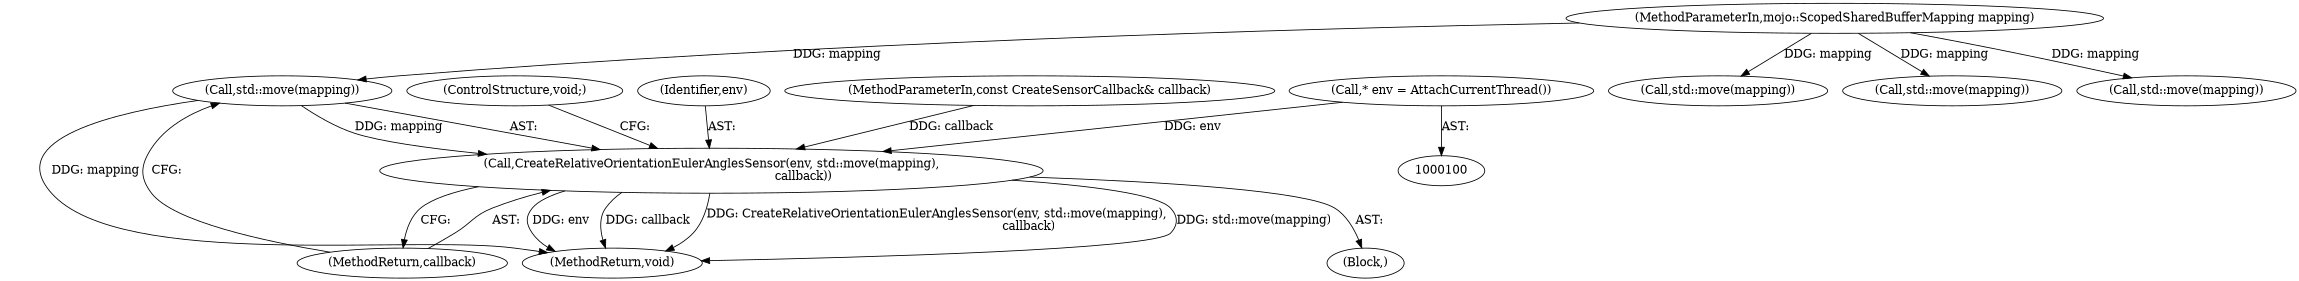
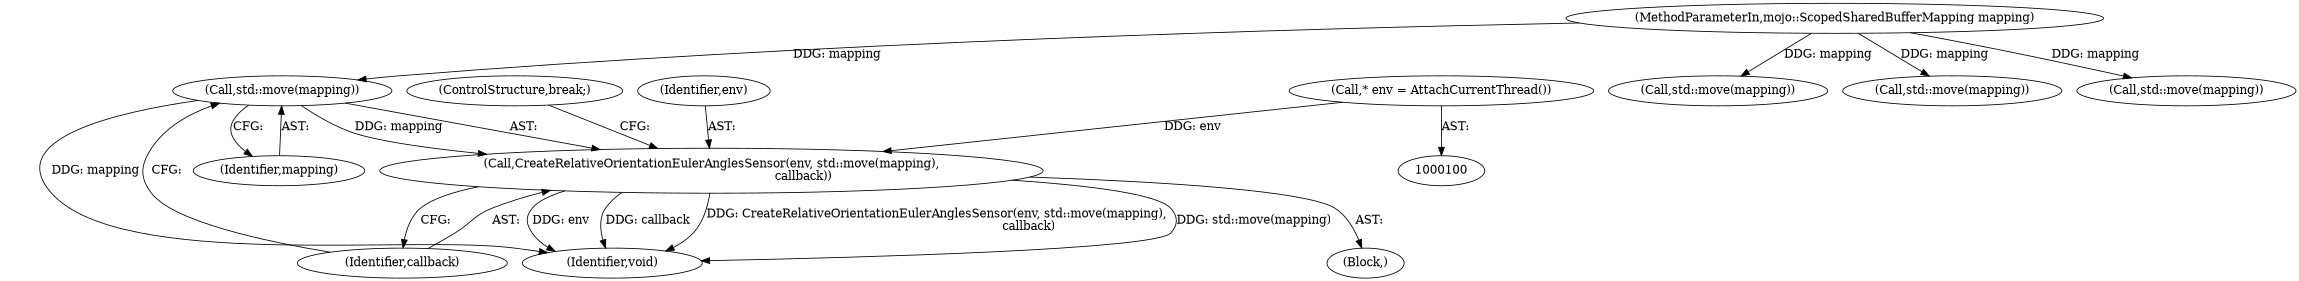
(515, 91) -> (515, 91)
(1030, 91) -> none
none -> (279, 171)
(402, 263) -> (402, 263)
(612, 263) -> (612, 263)
